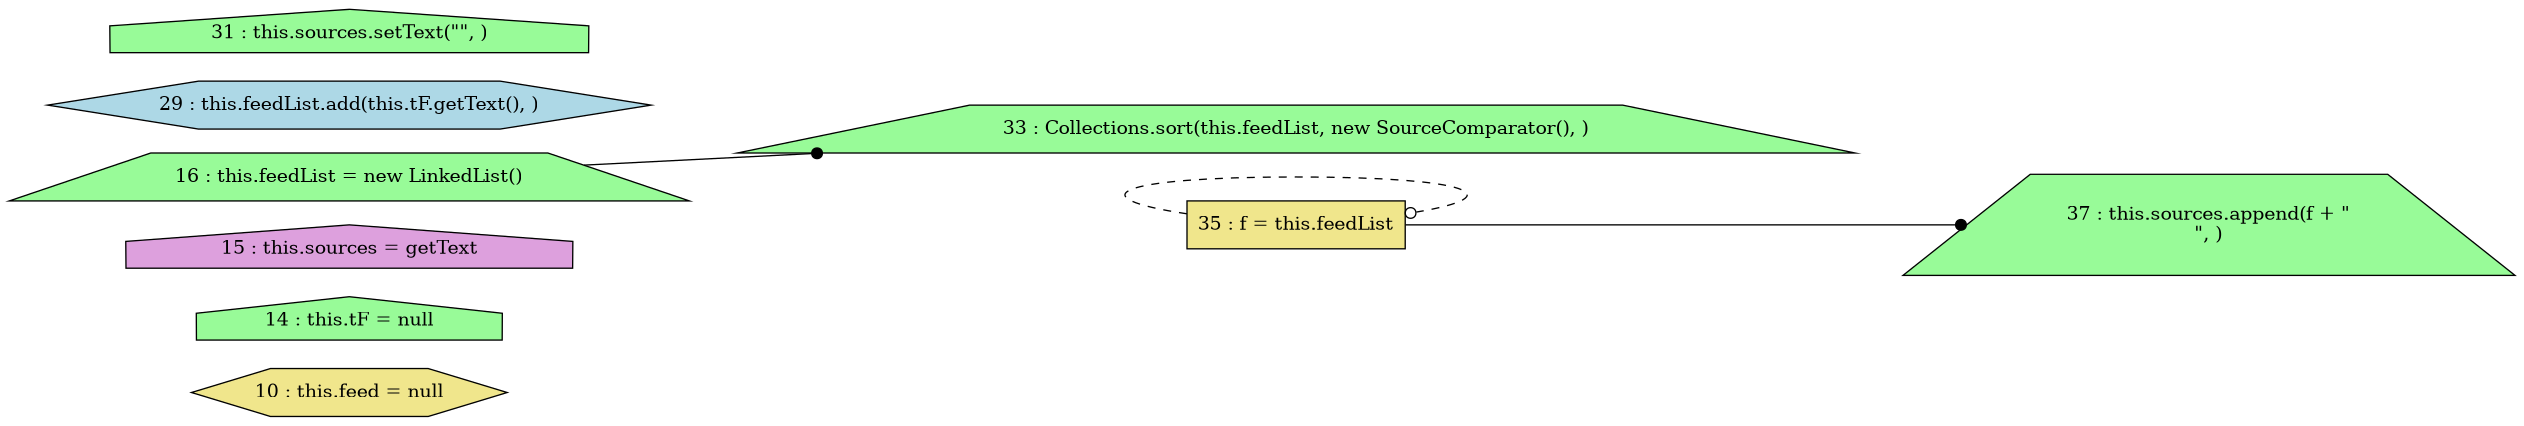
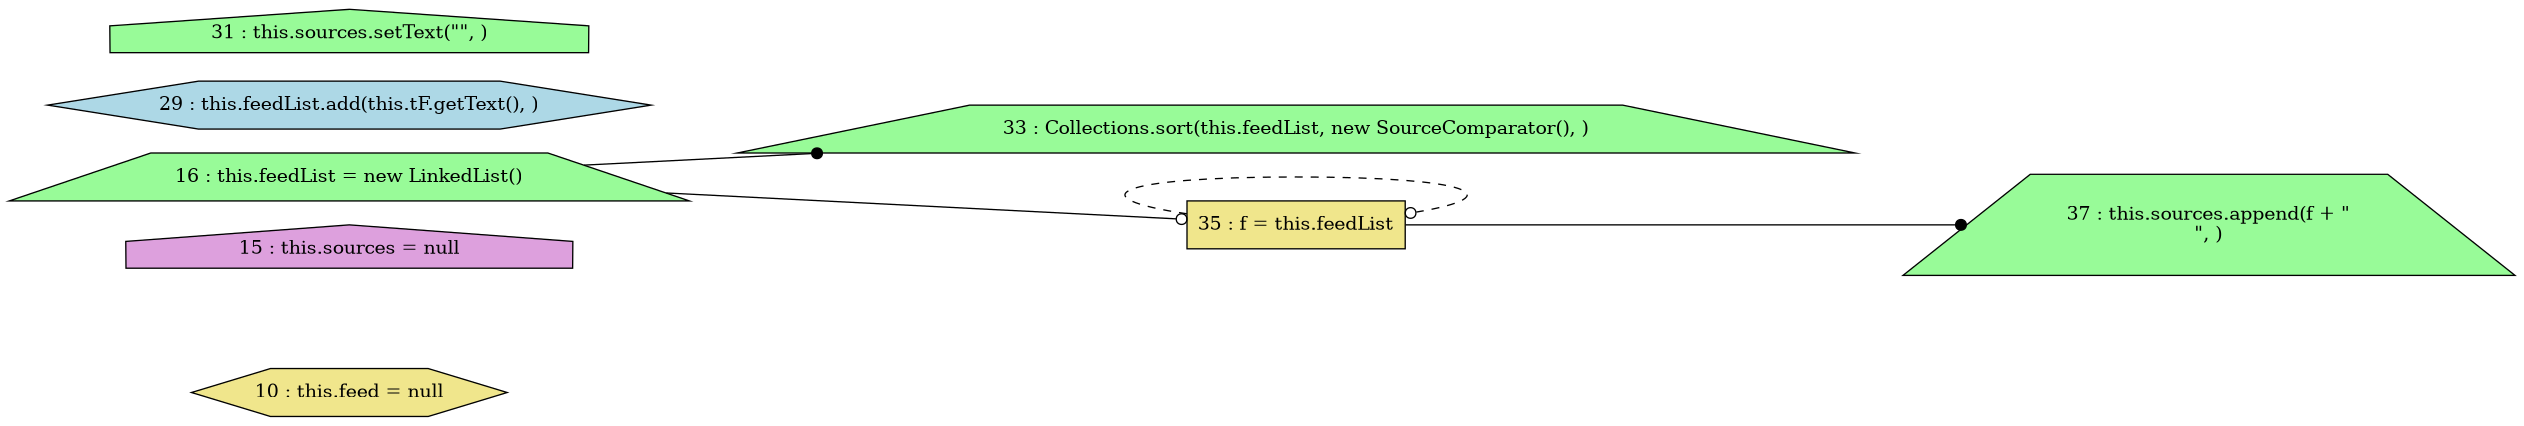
none -> (921, 206)
(349, 249) -> (349, 249)
(349, 321) -> none
